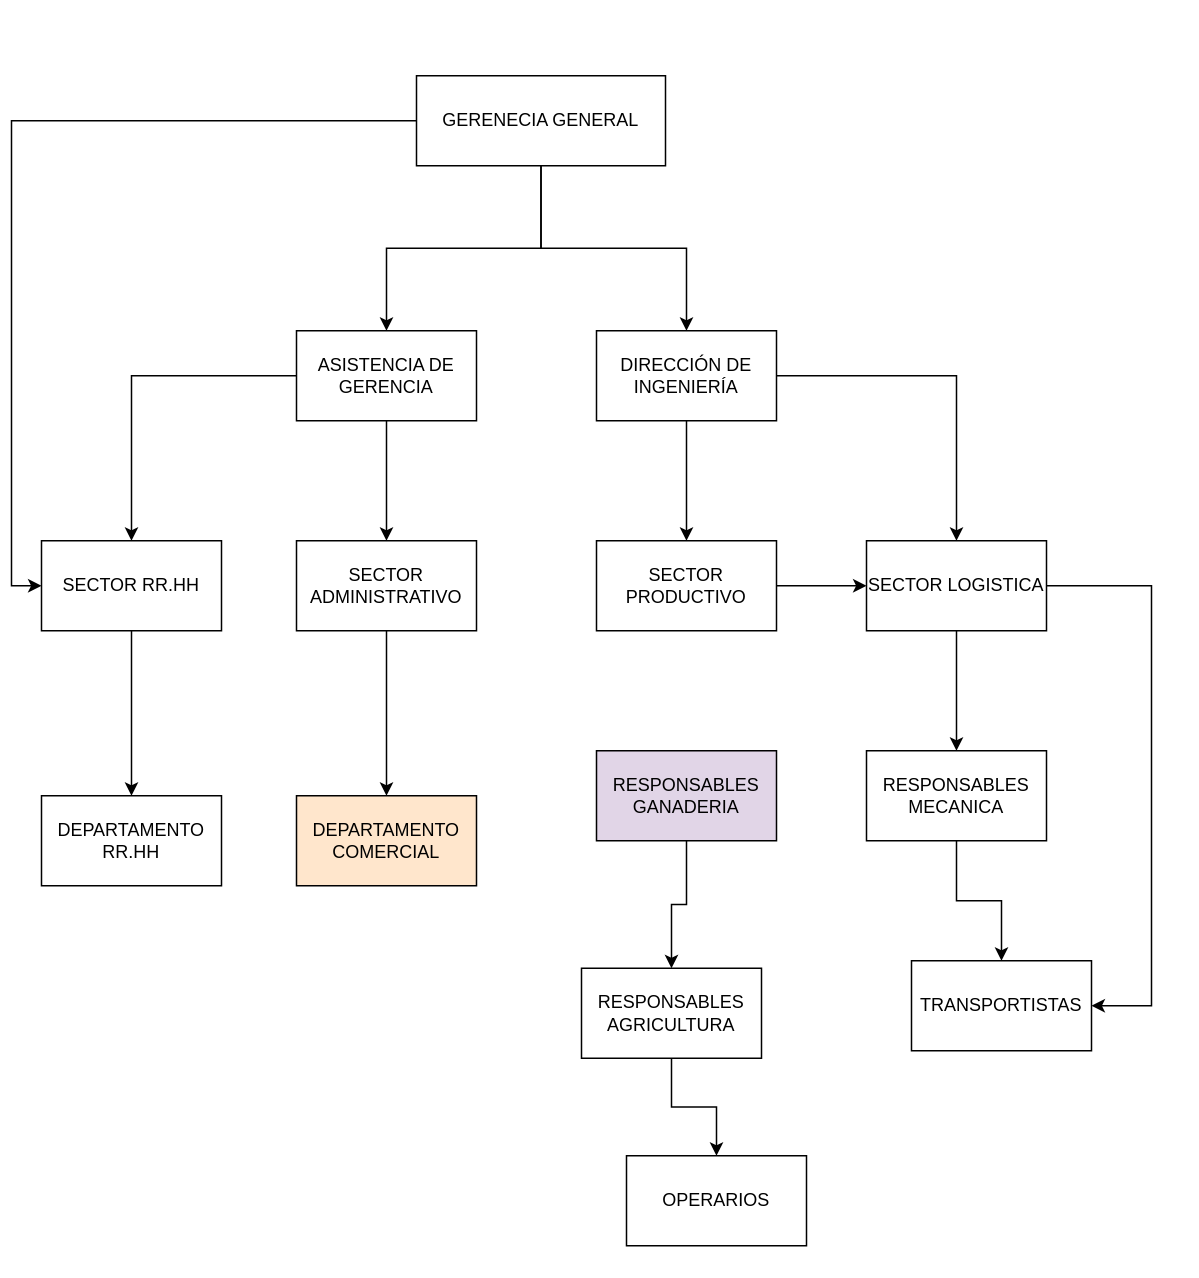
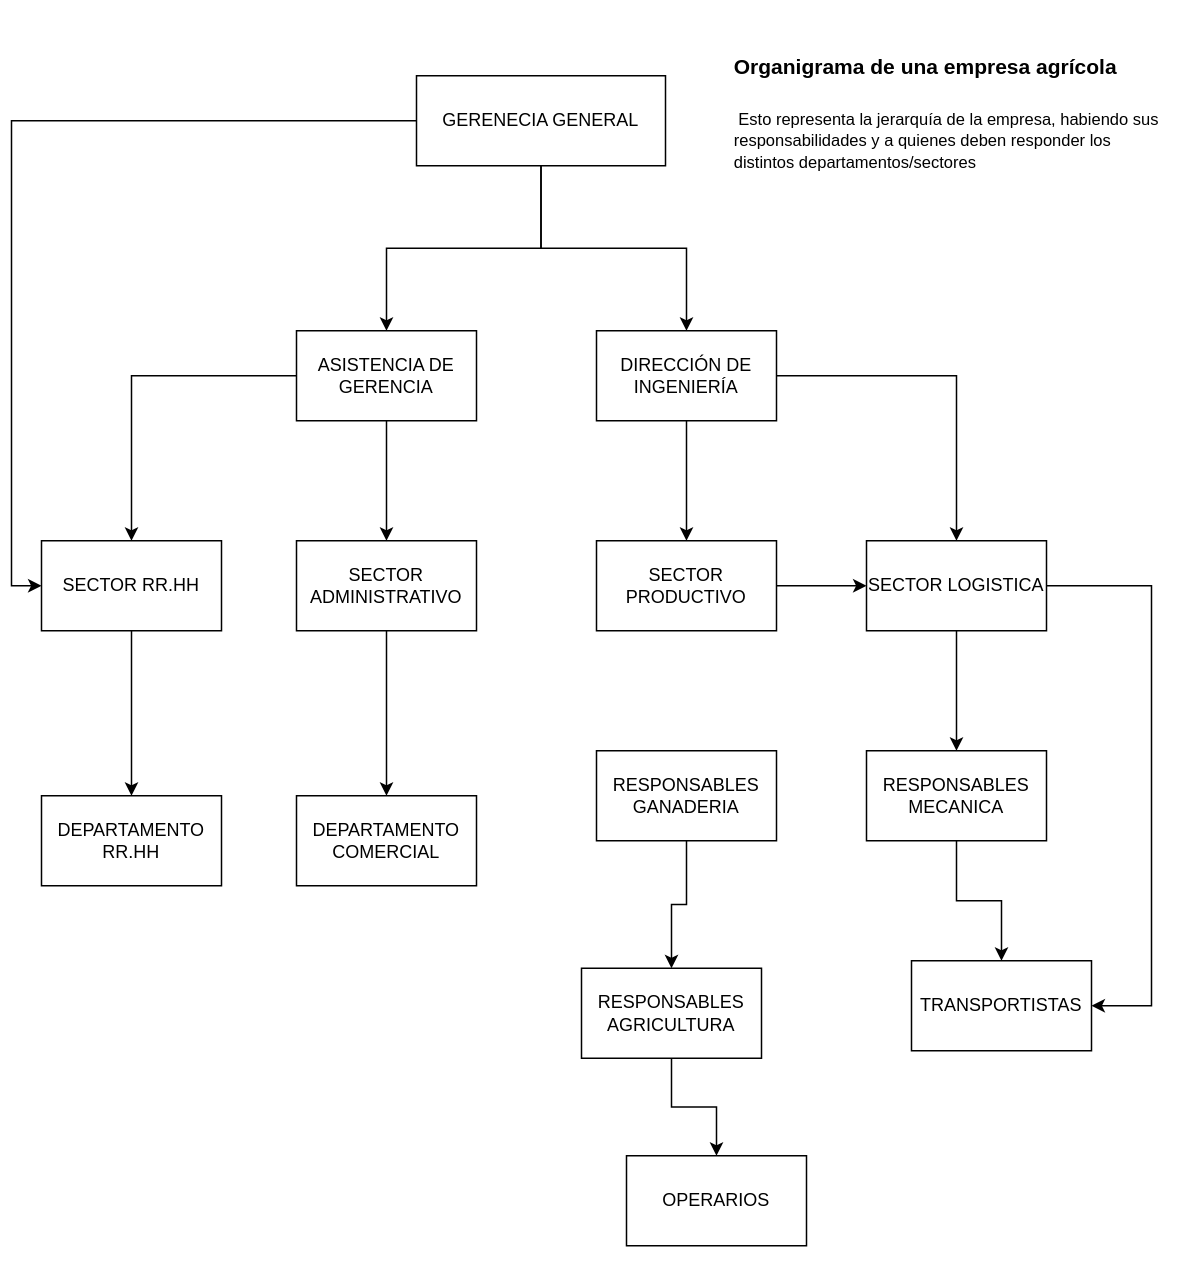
none -> (949, 113)
(686, 796) -> (686, 796)
(386, 841) -> (386, 841)
